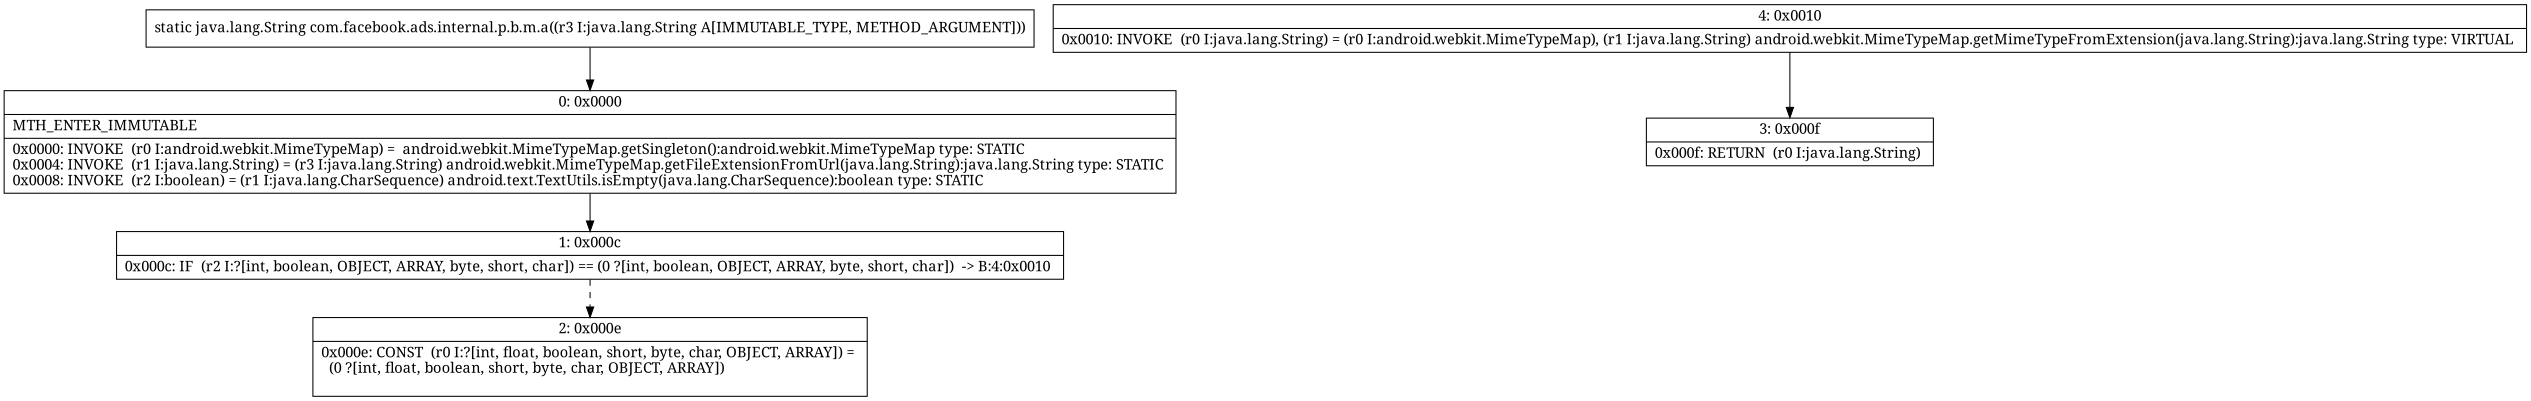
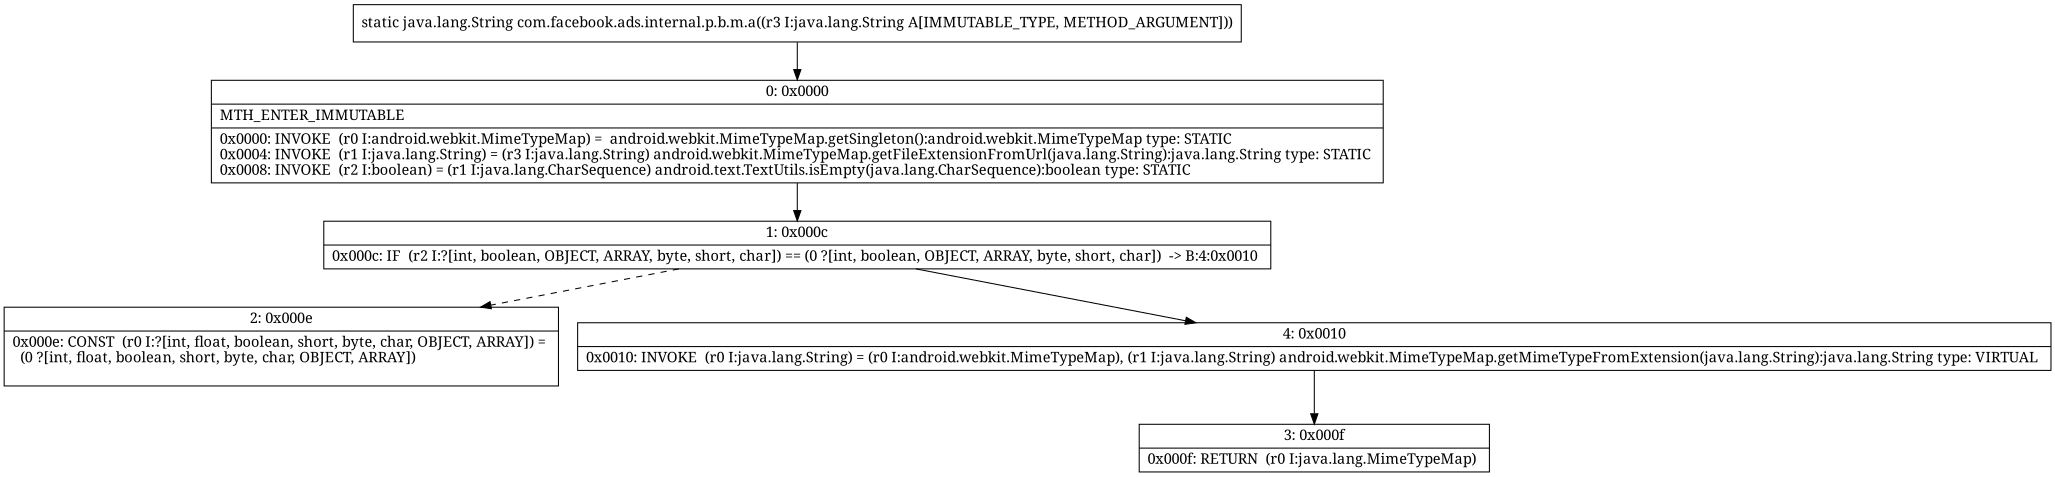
(1790, 153) -> (1314, 460)
none -> (1051, 295)
